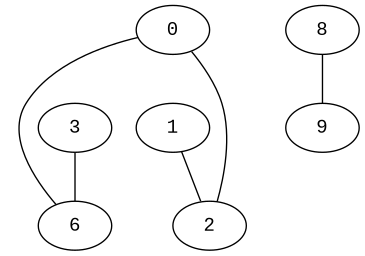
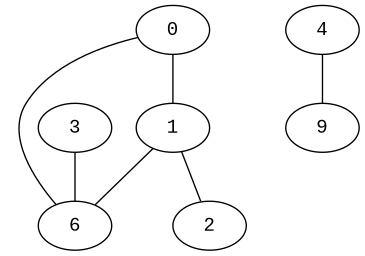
(322, 30) -> (322, 30)
(226, 123) -> (173, 79)
none -> (124, 177)
